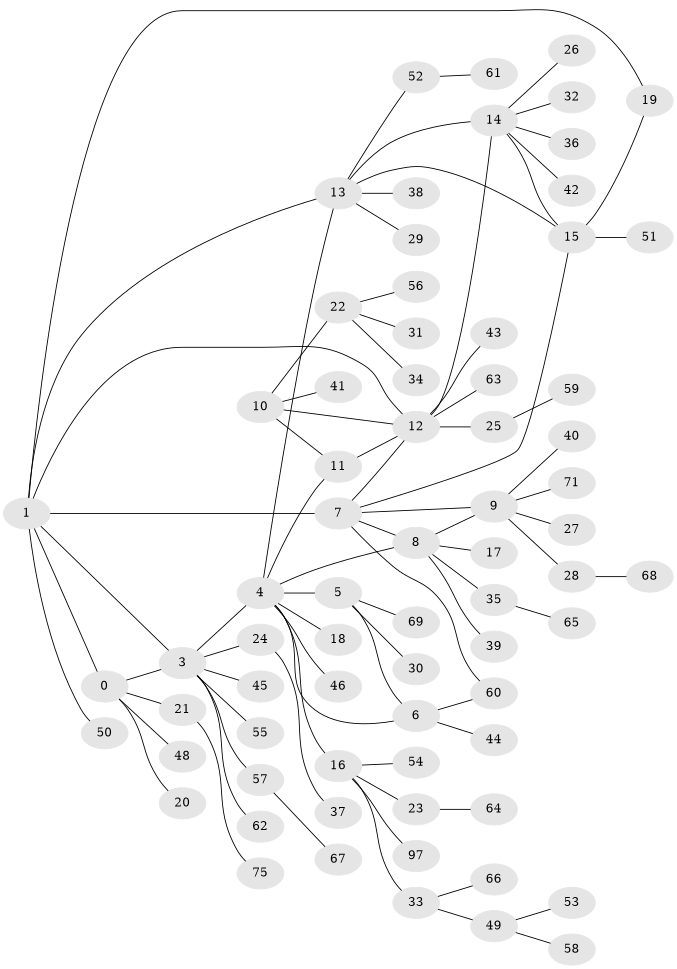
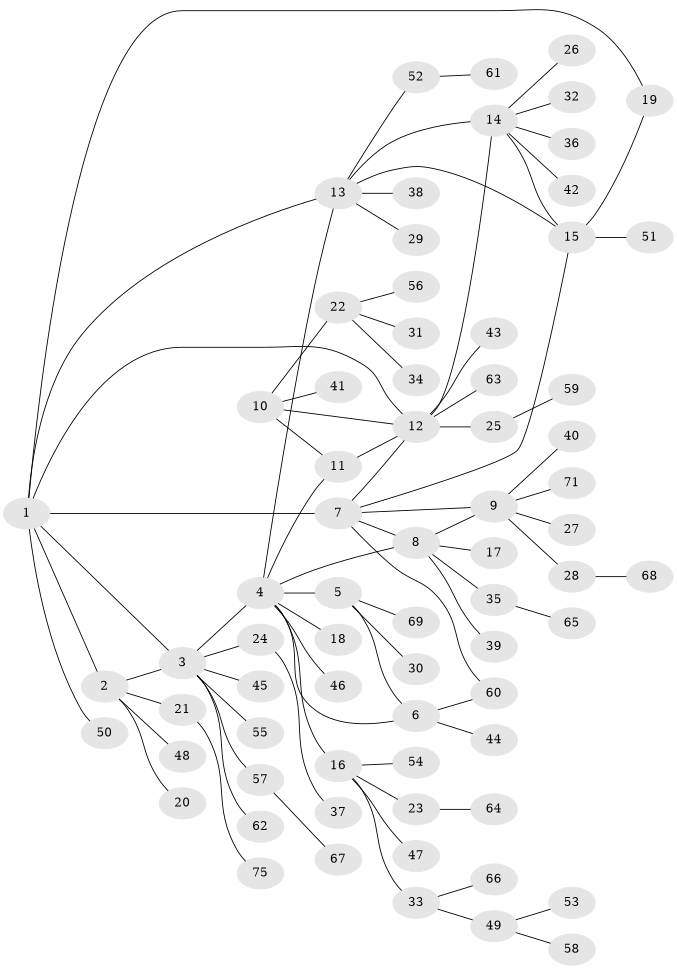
(105, 687) -> (105, 687)
(416, 856) -> (416, 856)
